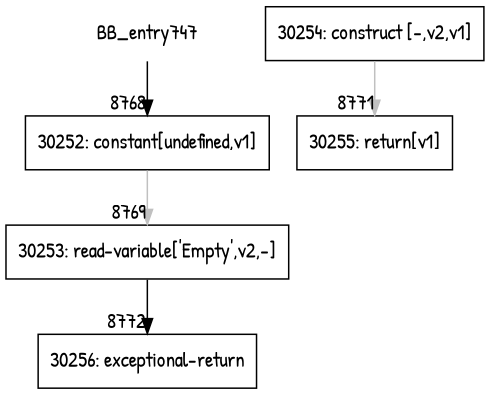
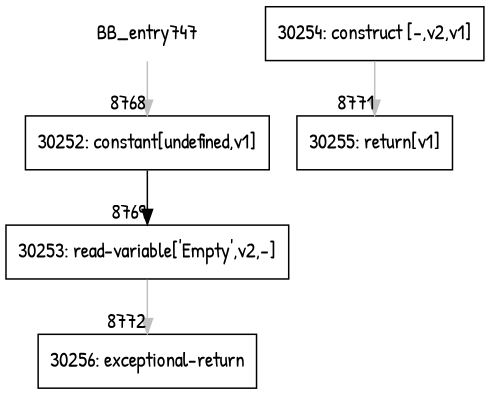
(147, 81) -> (147, 81)
(147, 190) -> (147, 190)
(147, 299) -> (147, 299)
